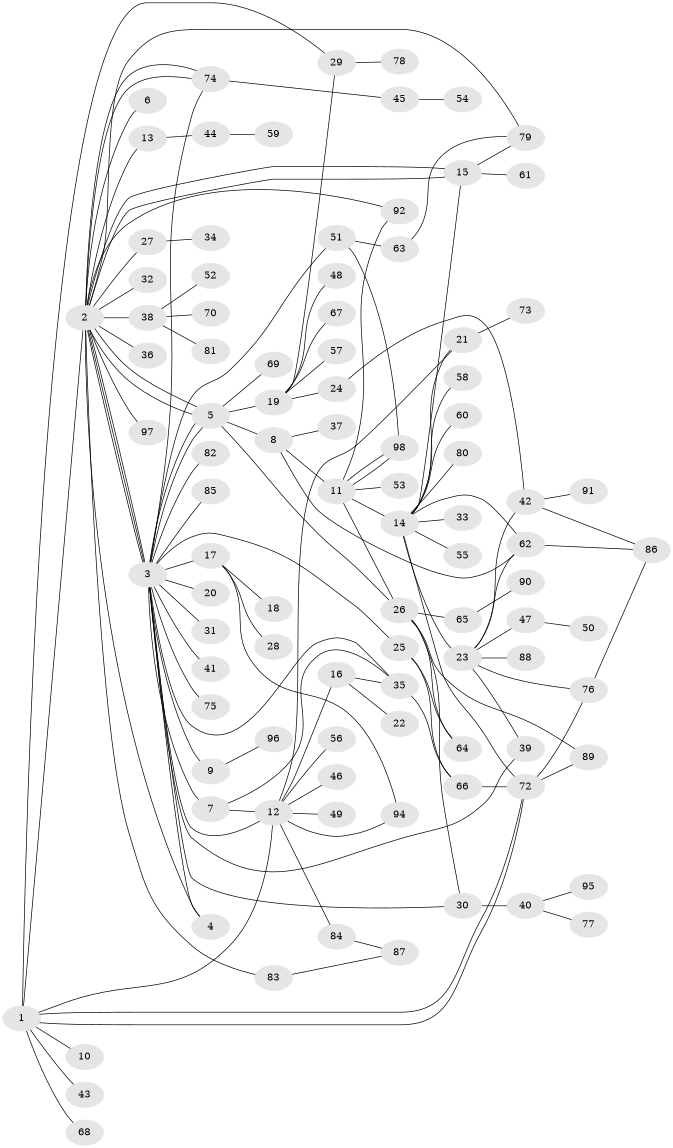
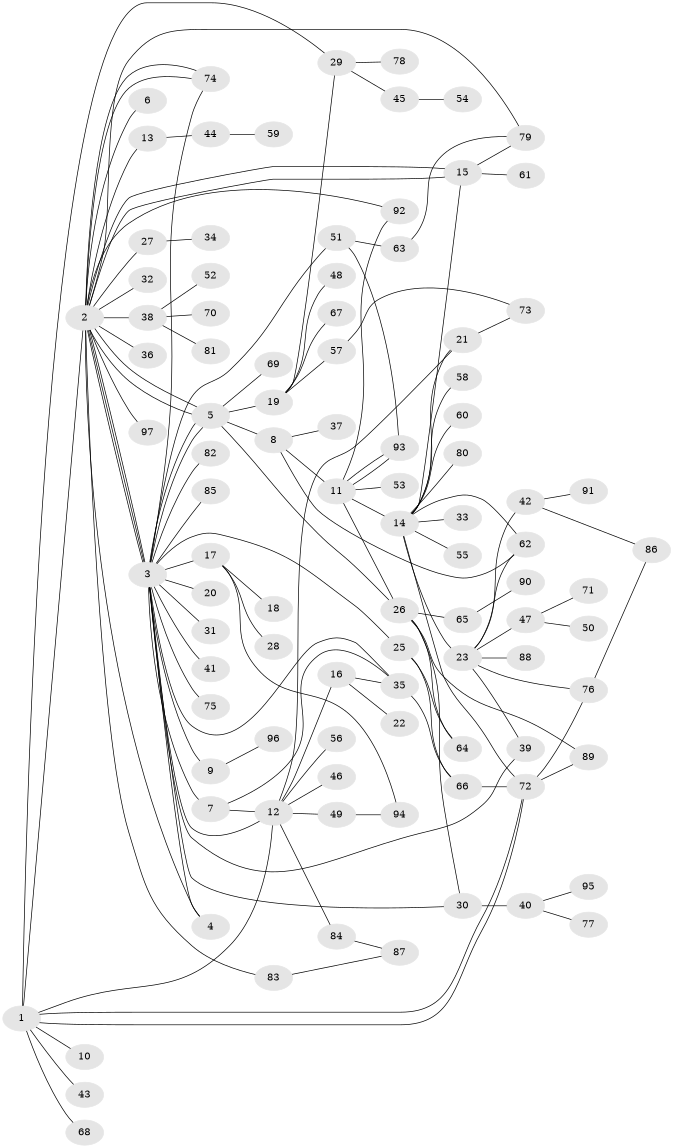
(305, 89) -> (368, 81)
none -> (418, 289)
(337, 389) -> none
(400, 448) -> (400, 448)
(589, 547) -> none
none -> (589, 591)
(336, 836) -> (368, 815)
